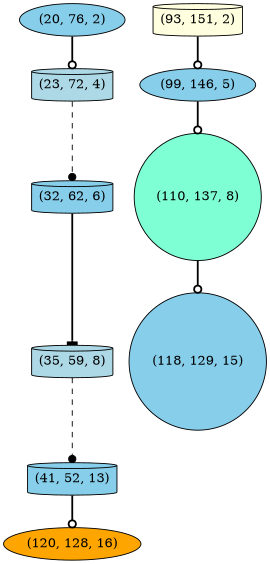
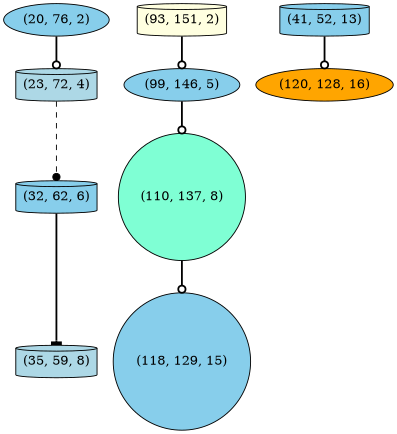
(72, 417) -> none
